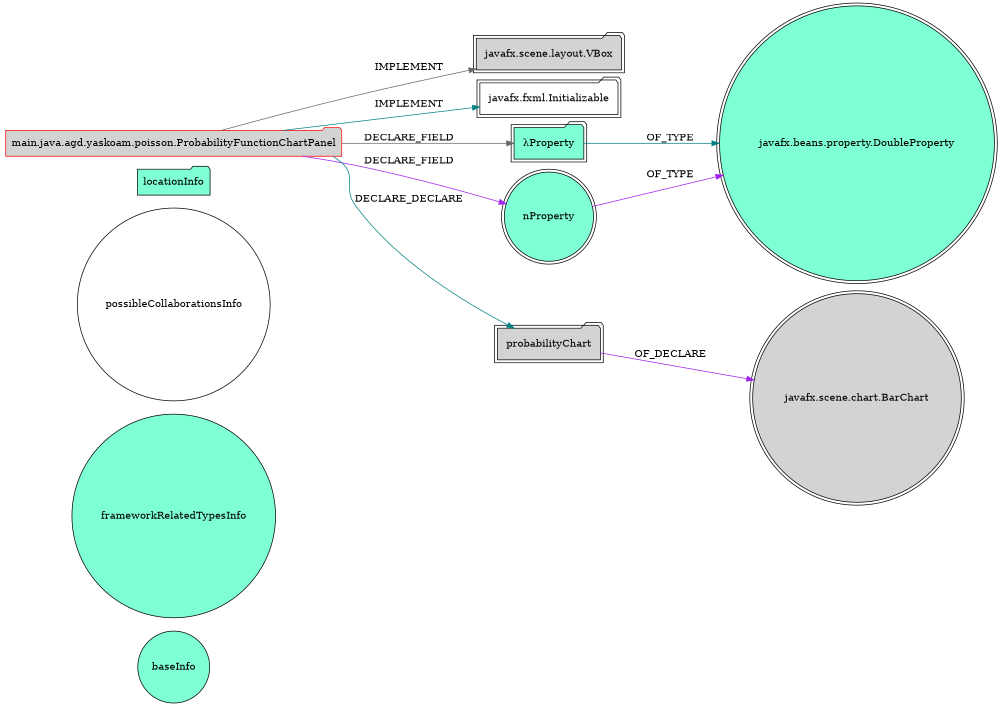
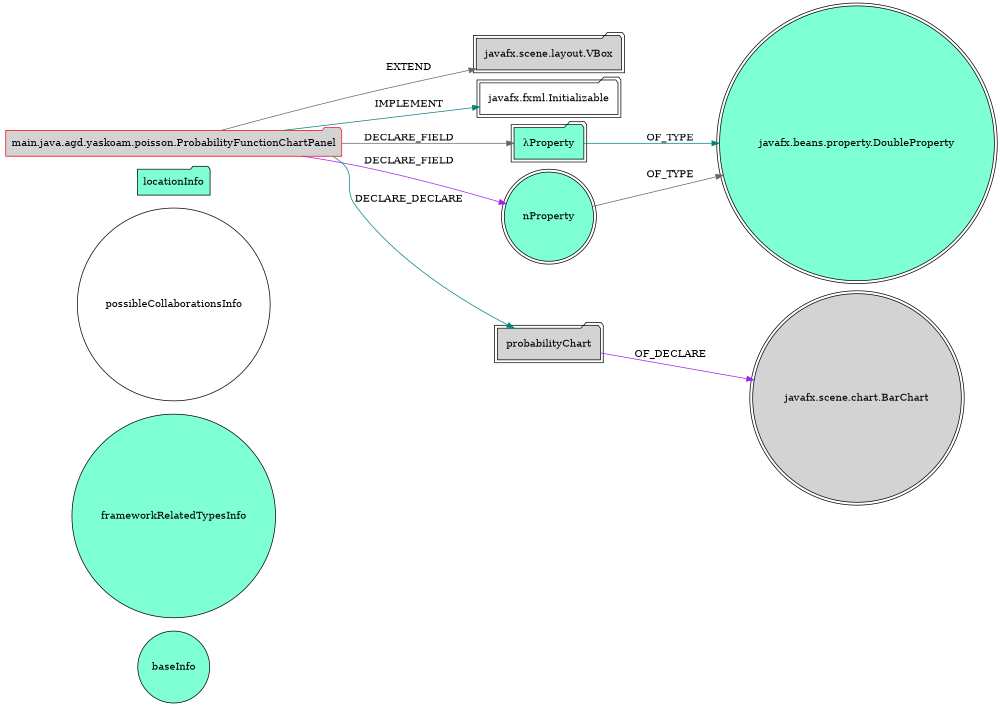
(409, 67) -> (409, 67)
(654, 192) -> (654, 192)
